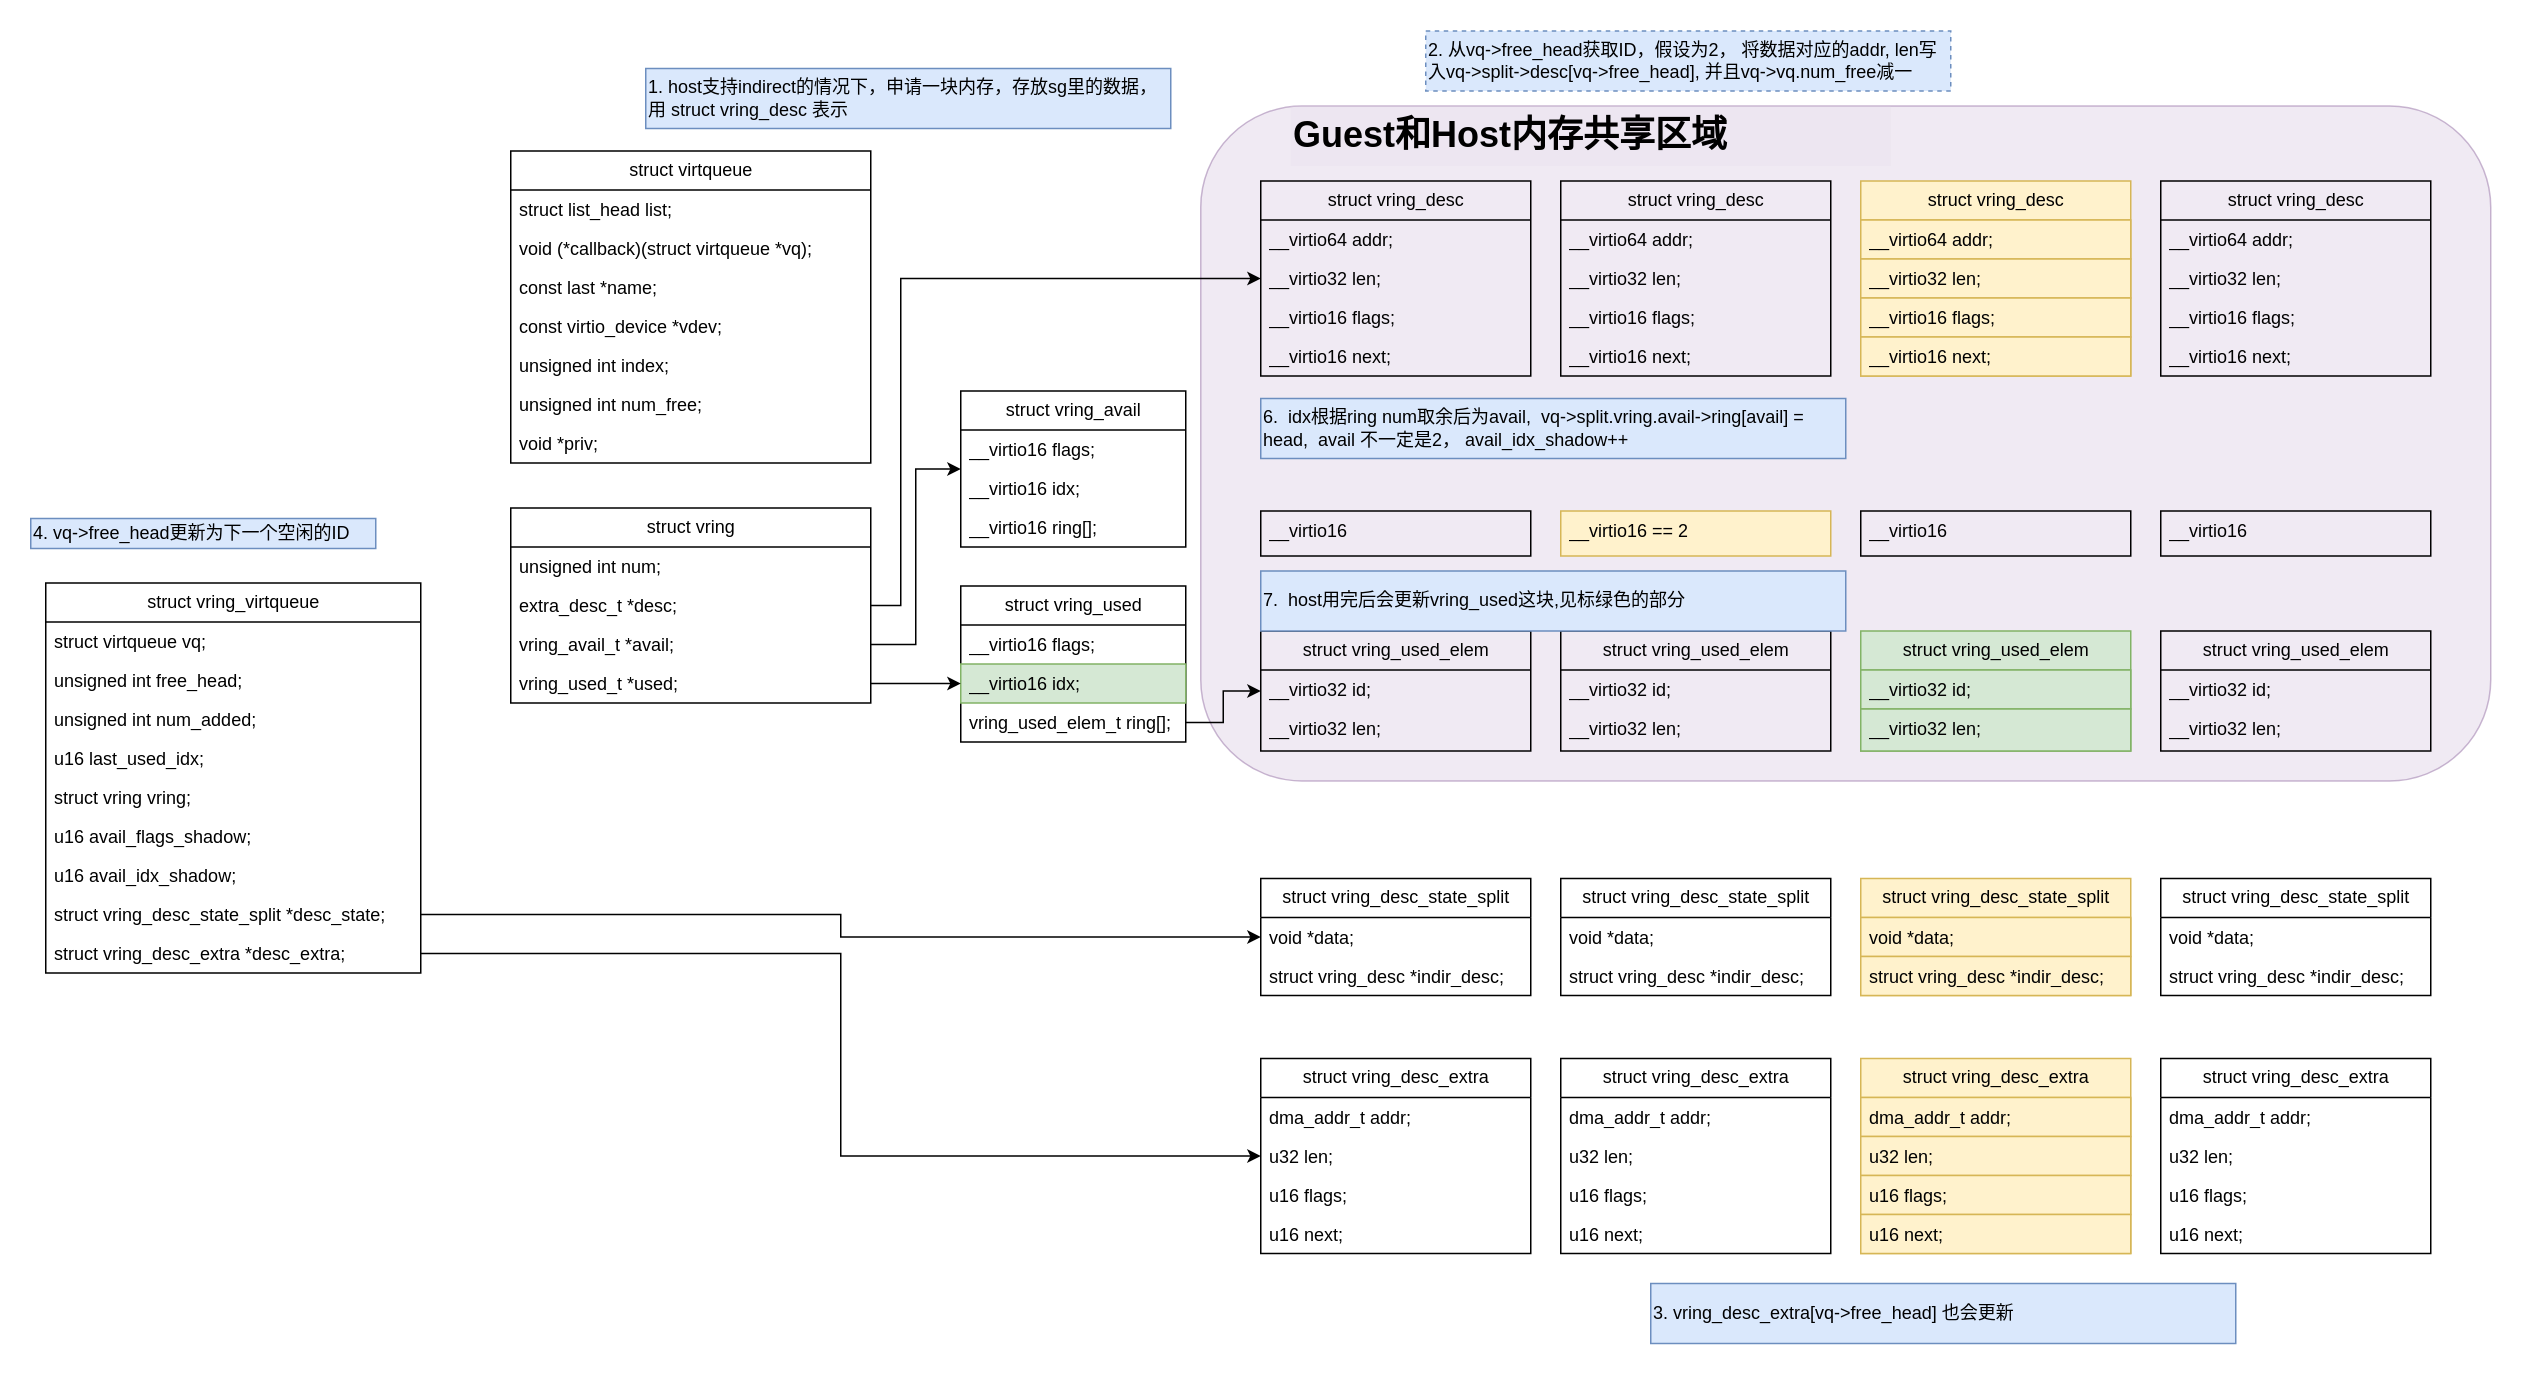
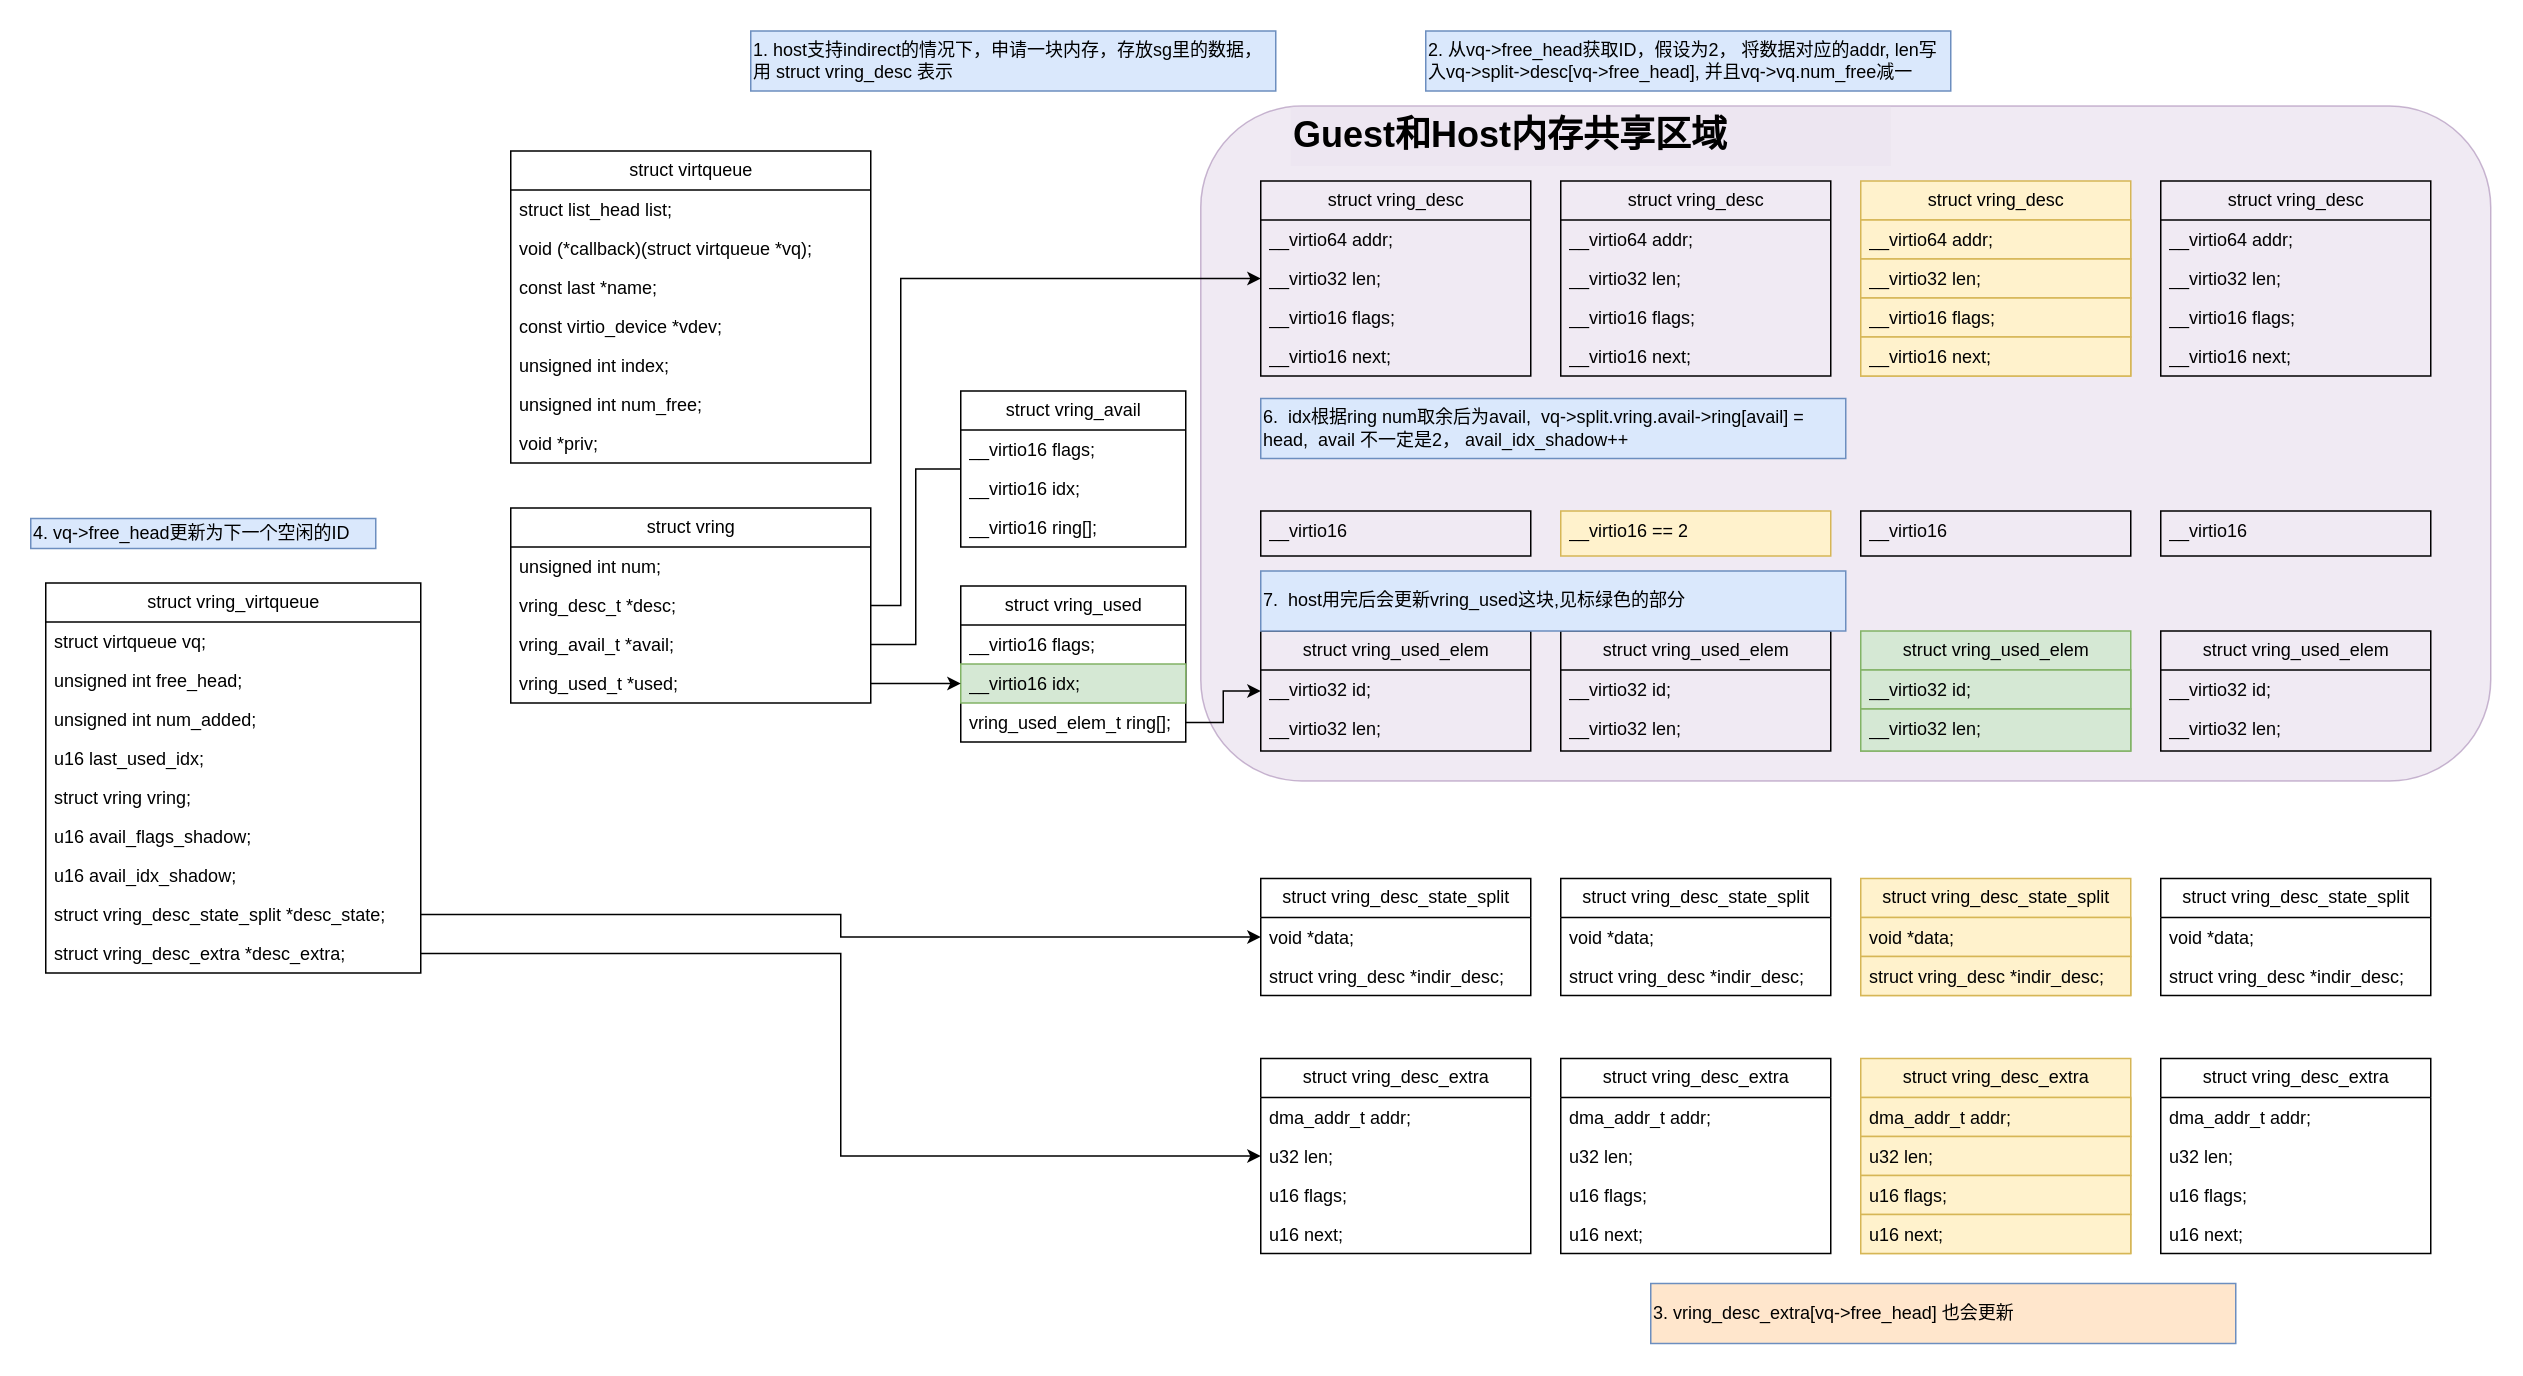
(1688, 61) -> (1688, 61)
(908, 98) -> (1013, 61)
(949, 469) -> (953, 469)
(611, 607) -> (608, 607)
(1943, 1313) -> (1943, 1313)
